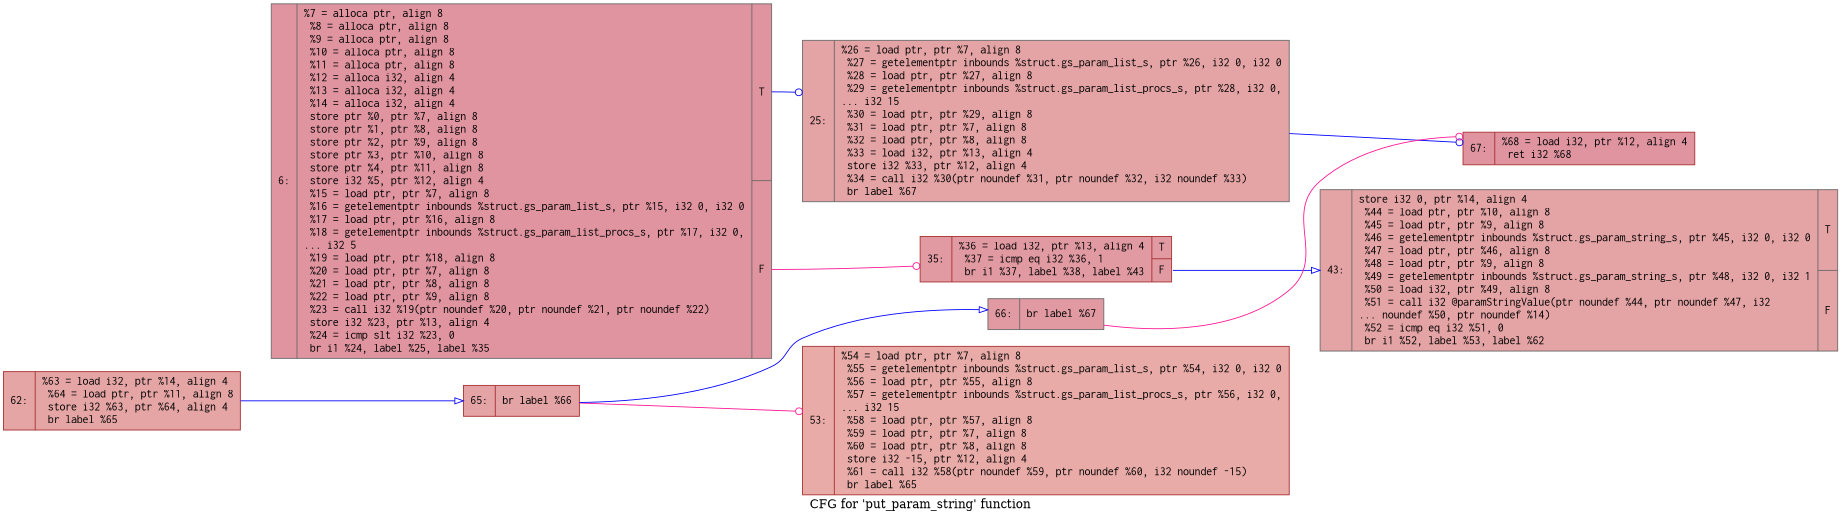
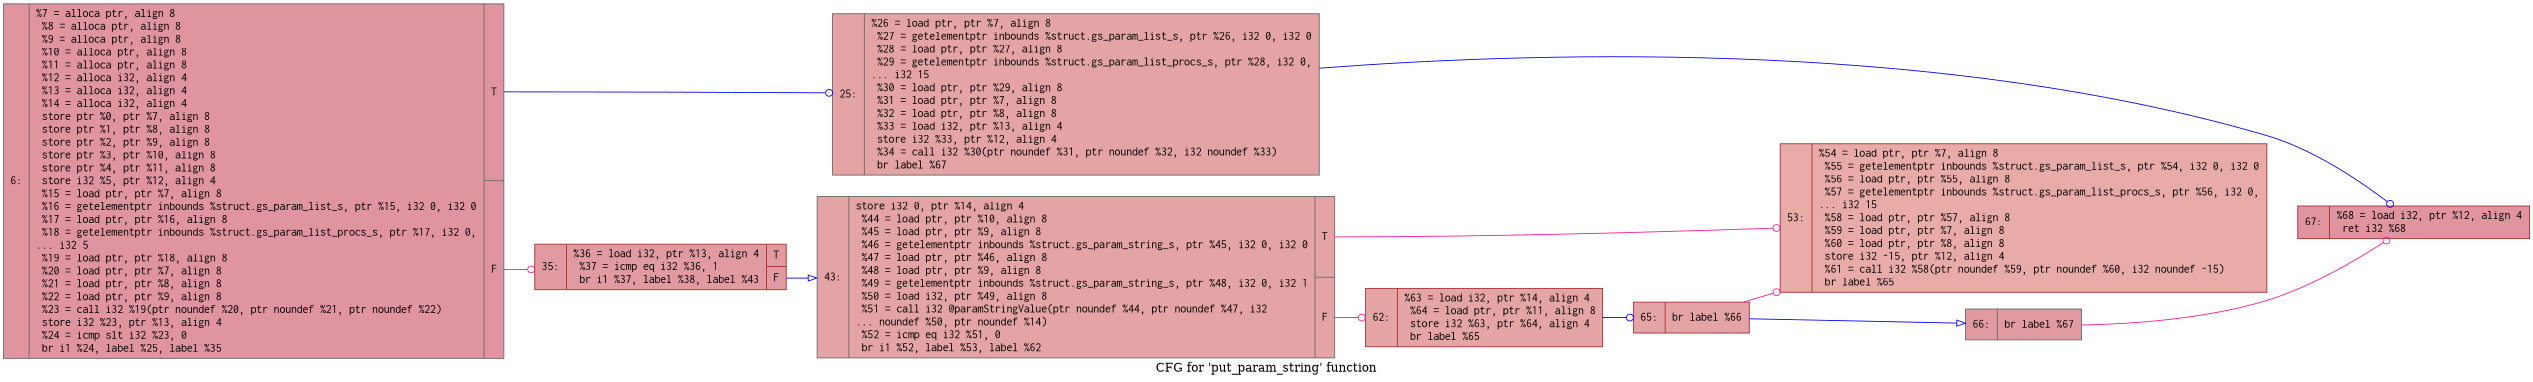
none -> (1554, 234)
none -> (1346, 318)
(348, 401) -> (1615, 318)
